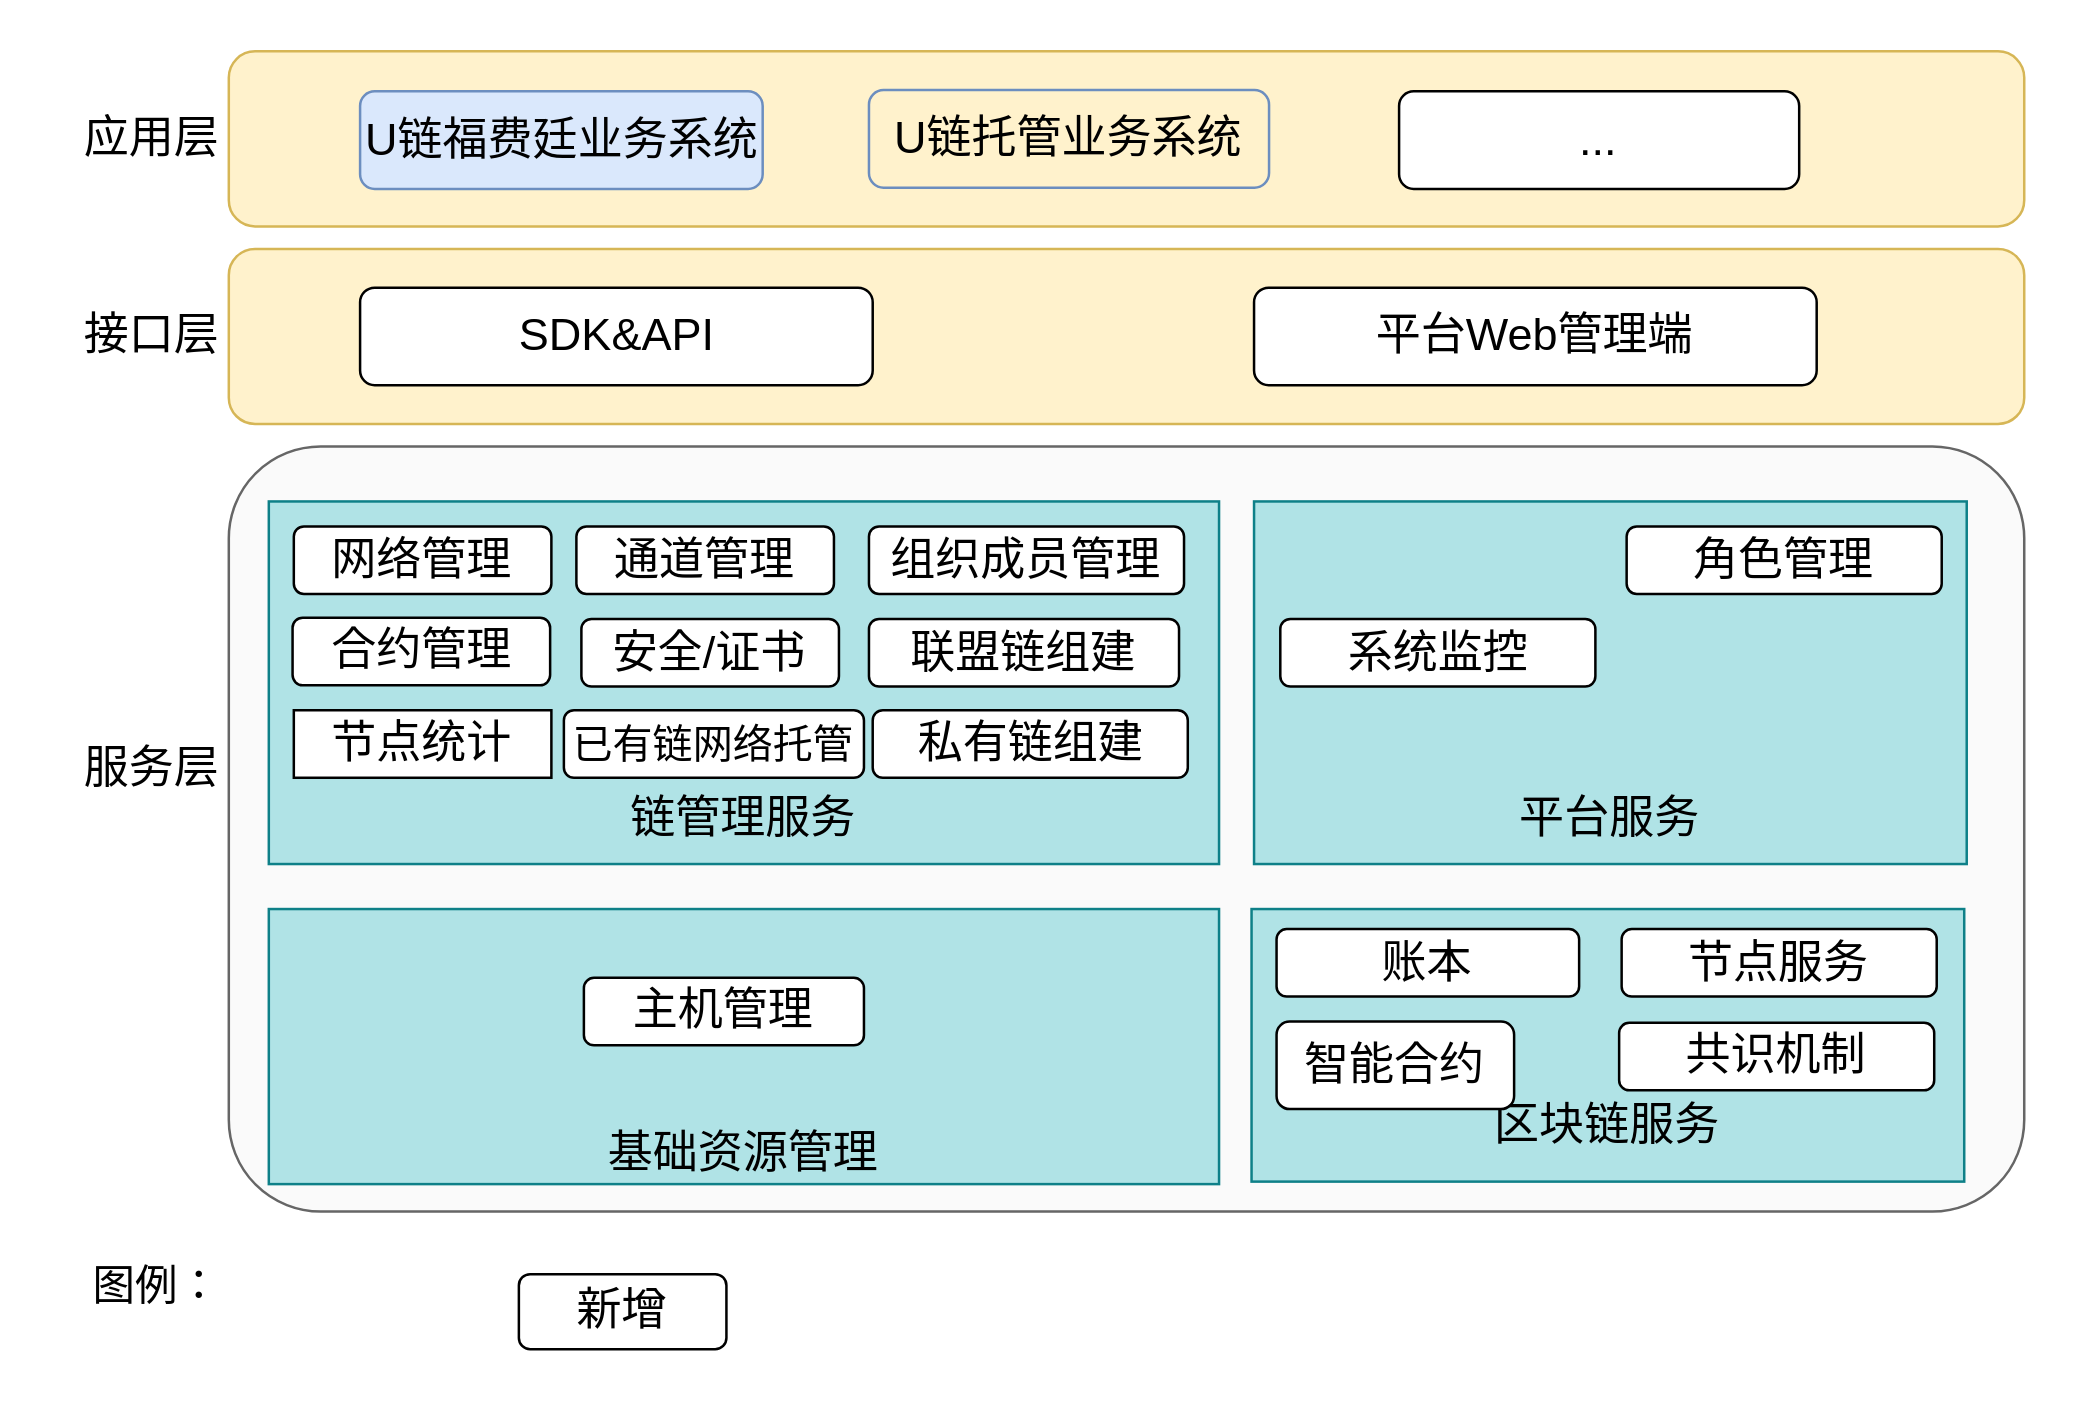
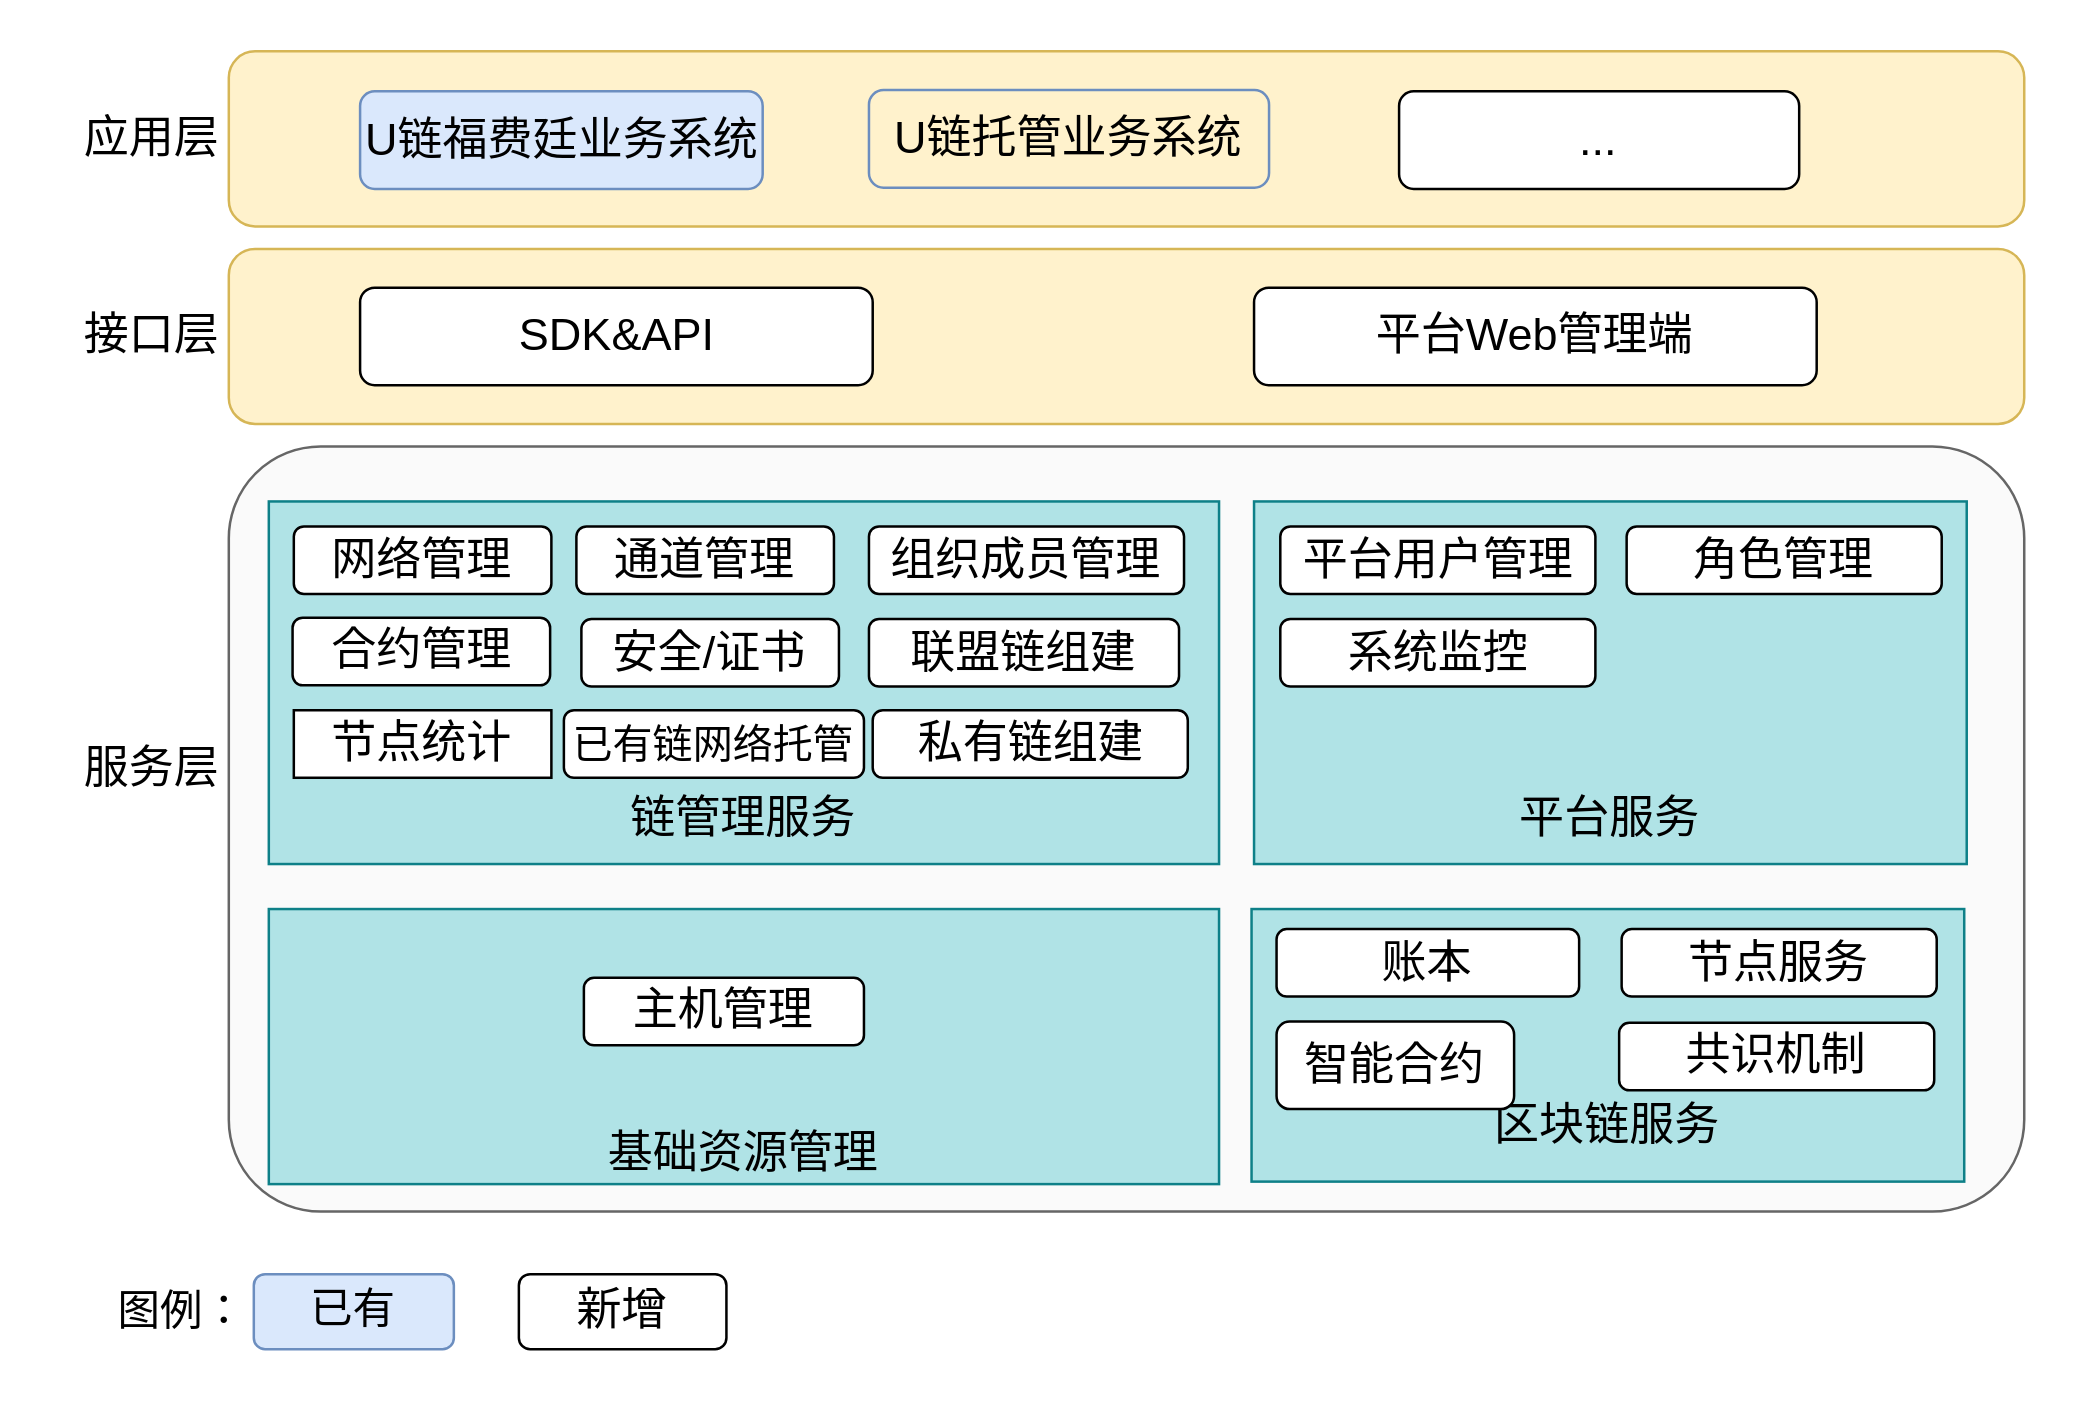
none -> (1438, 560)
(158, 1289) -> (183, 1314)
none -> (354, 1311)
